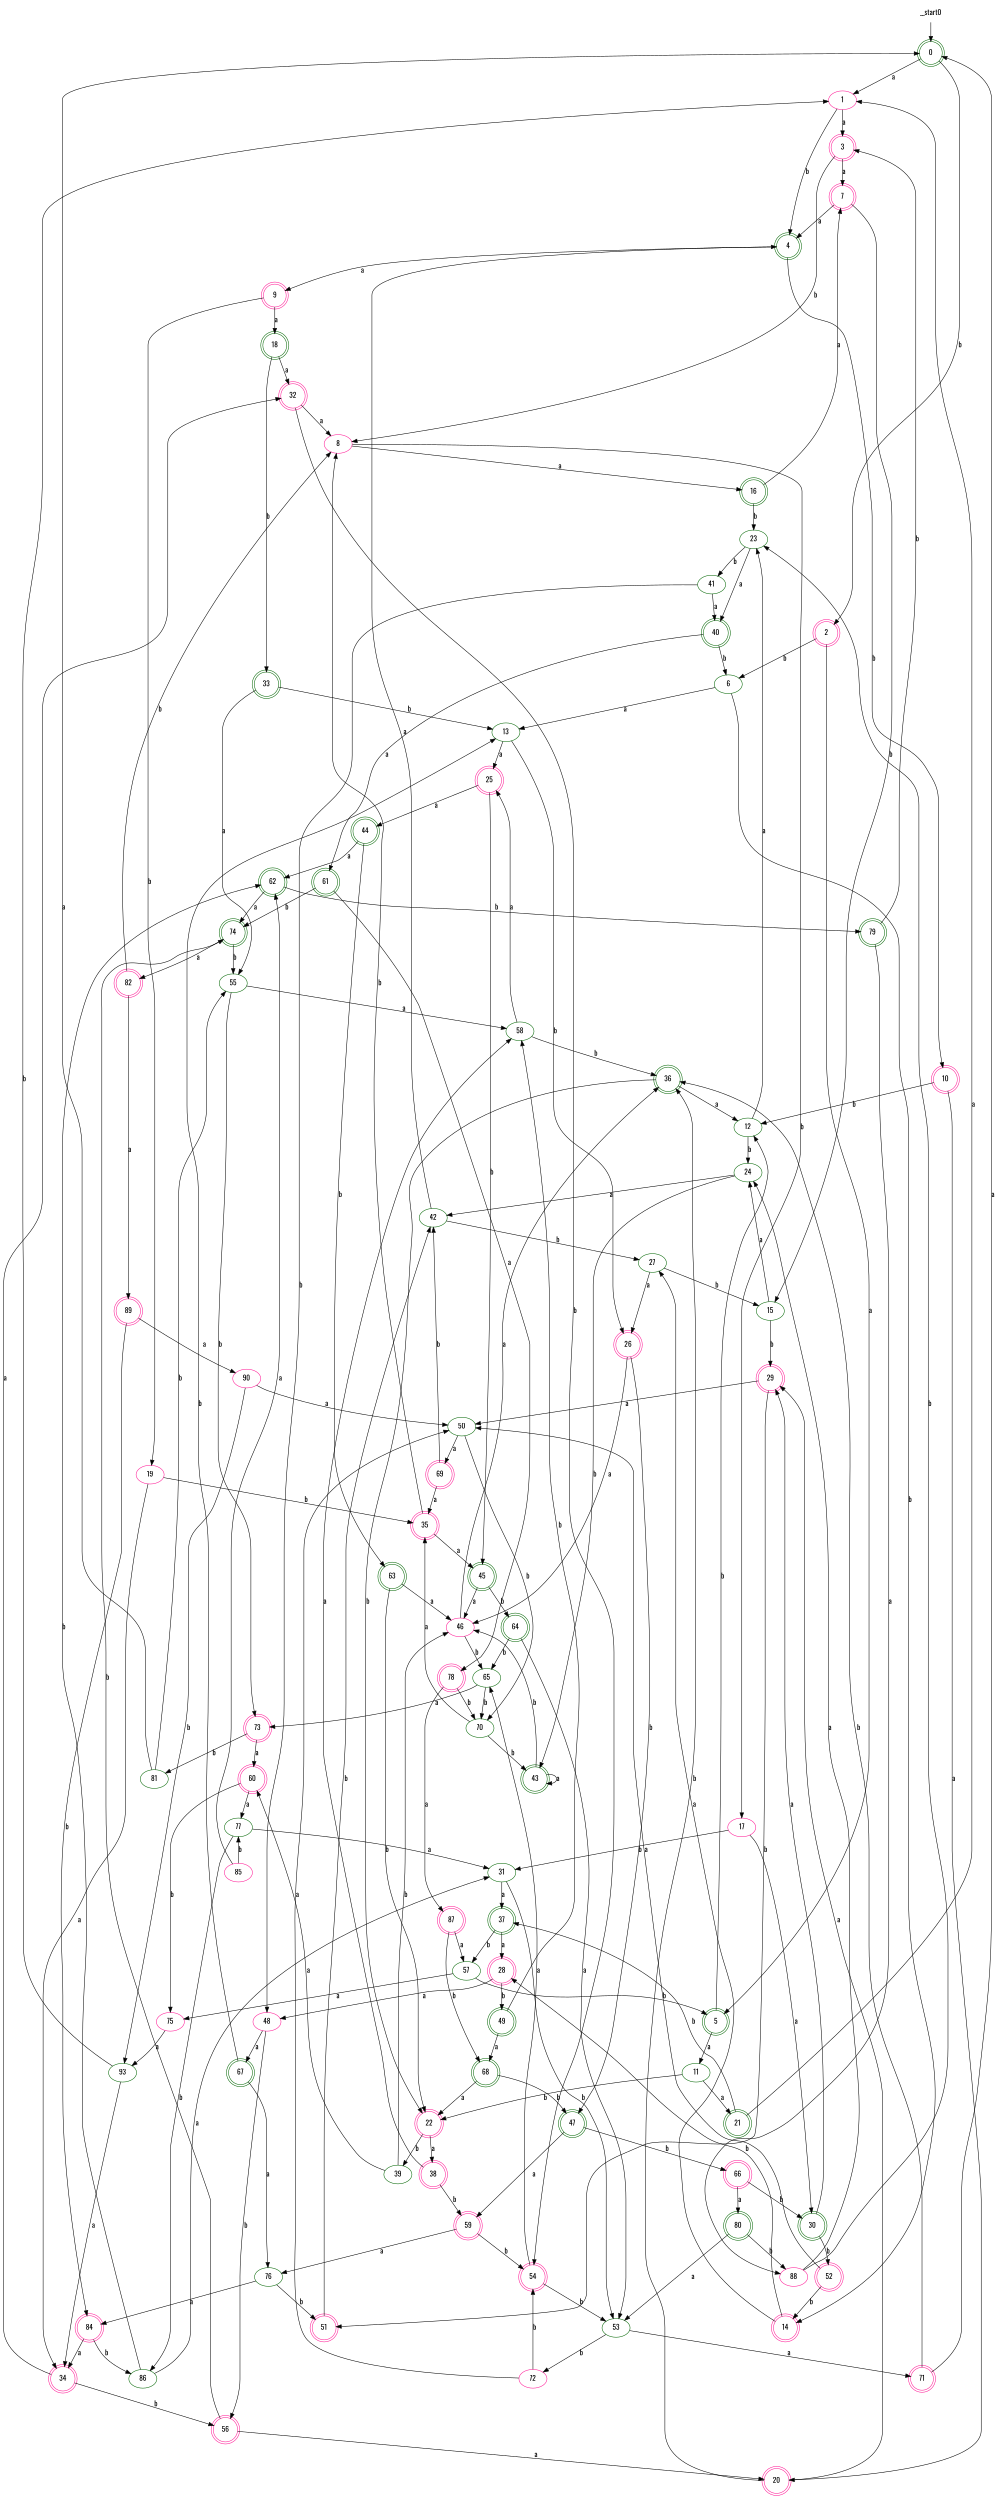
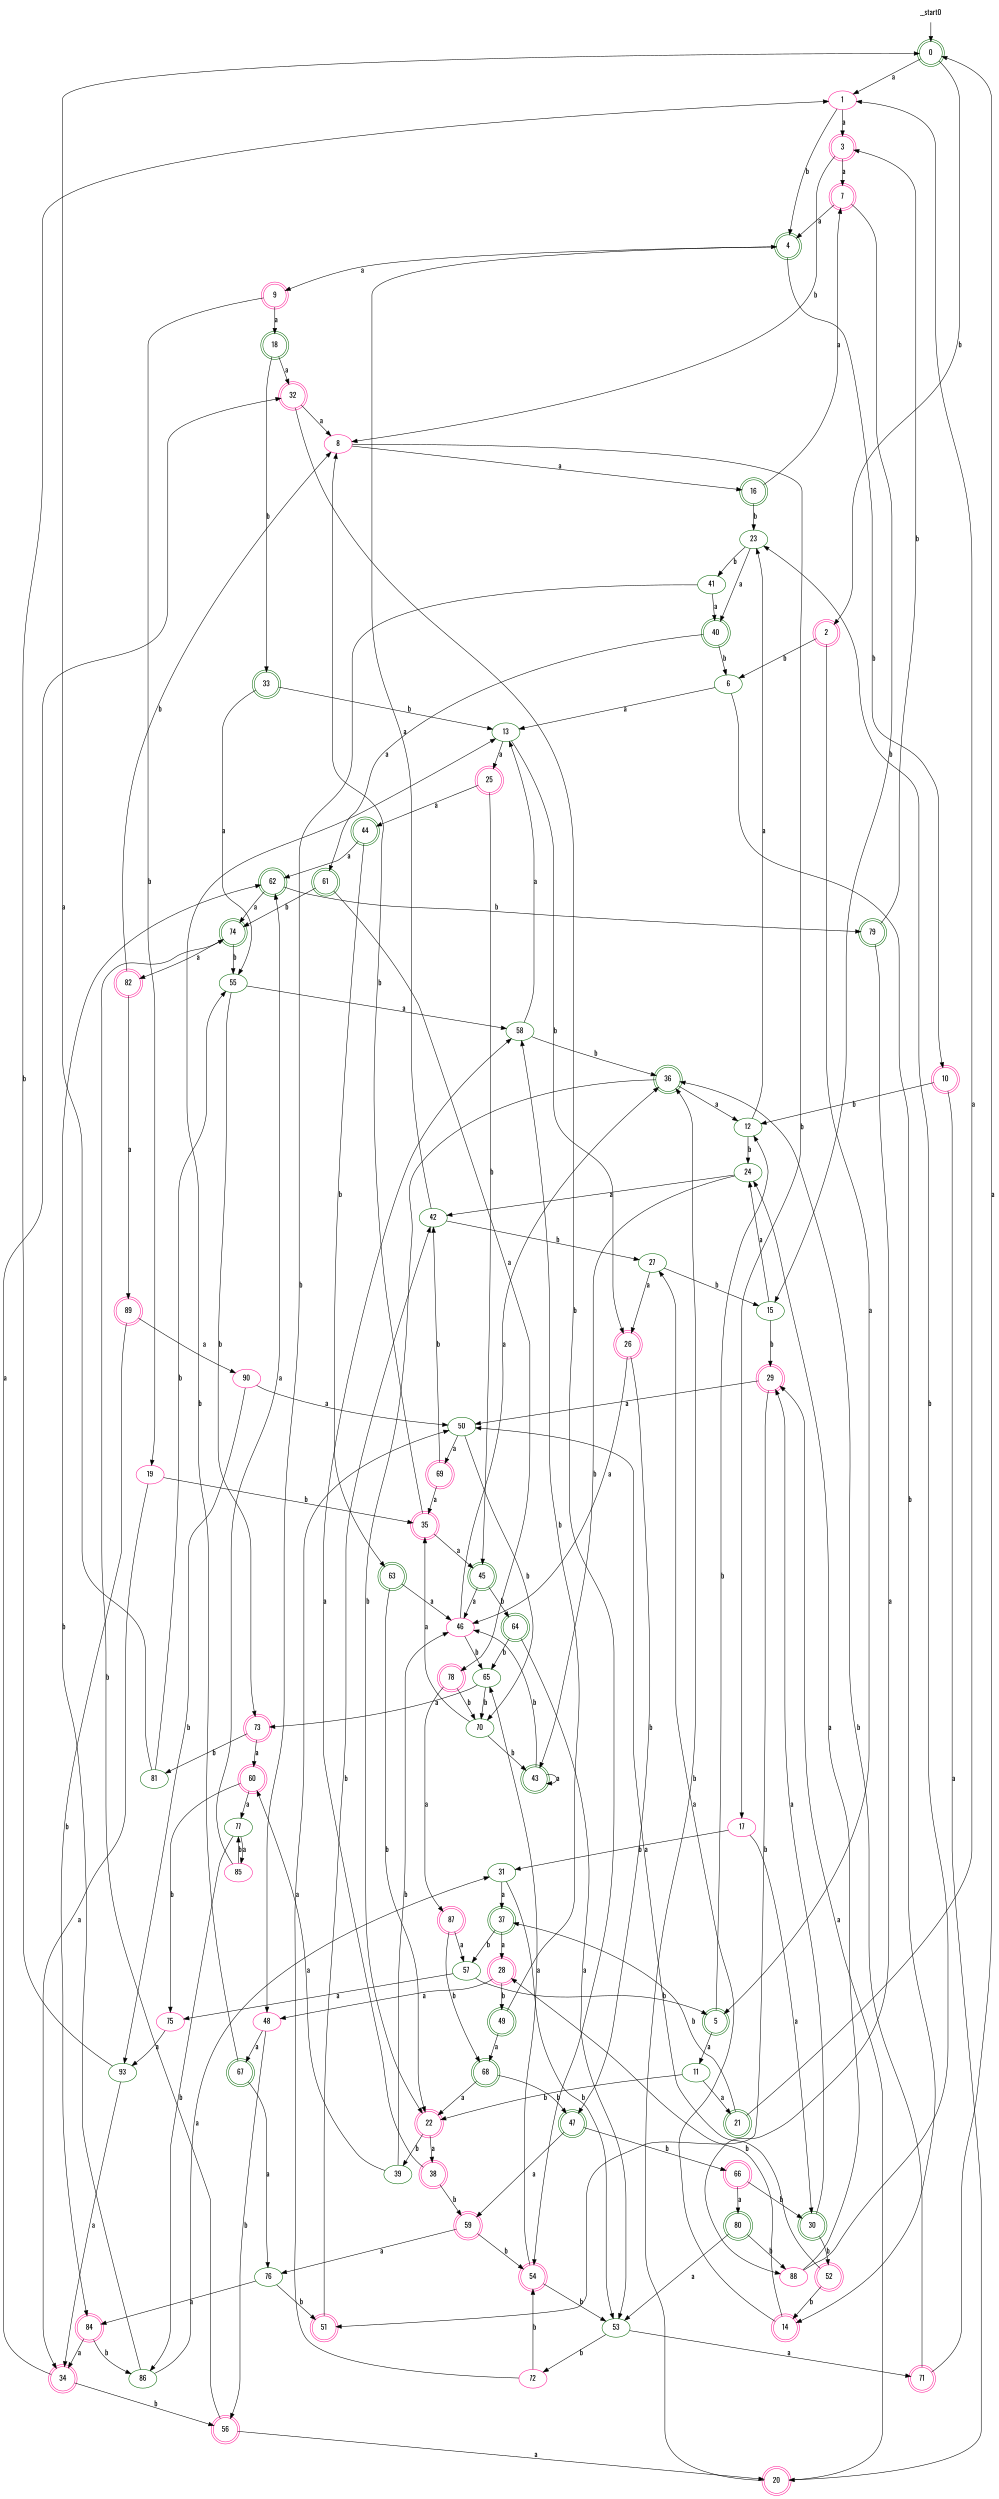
(510, 908) -> (534, 884)
(369, 1843) -> (243, 1847)
